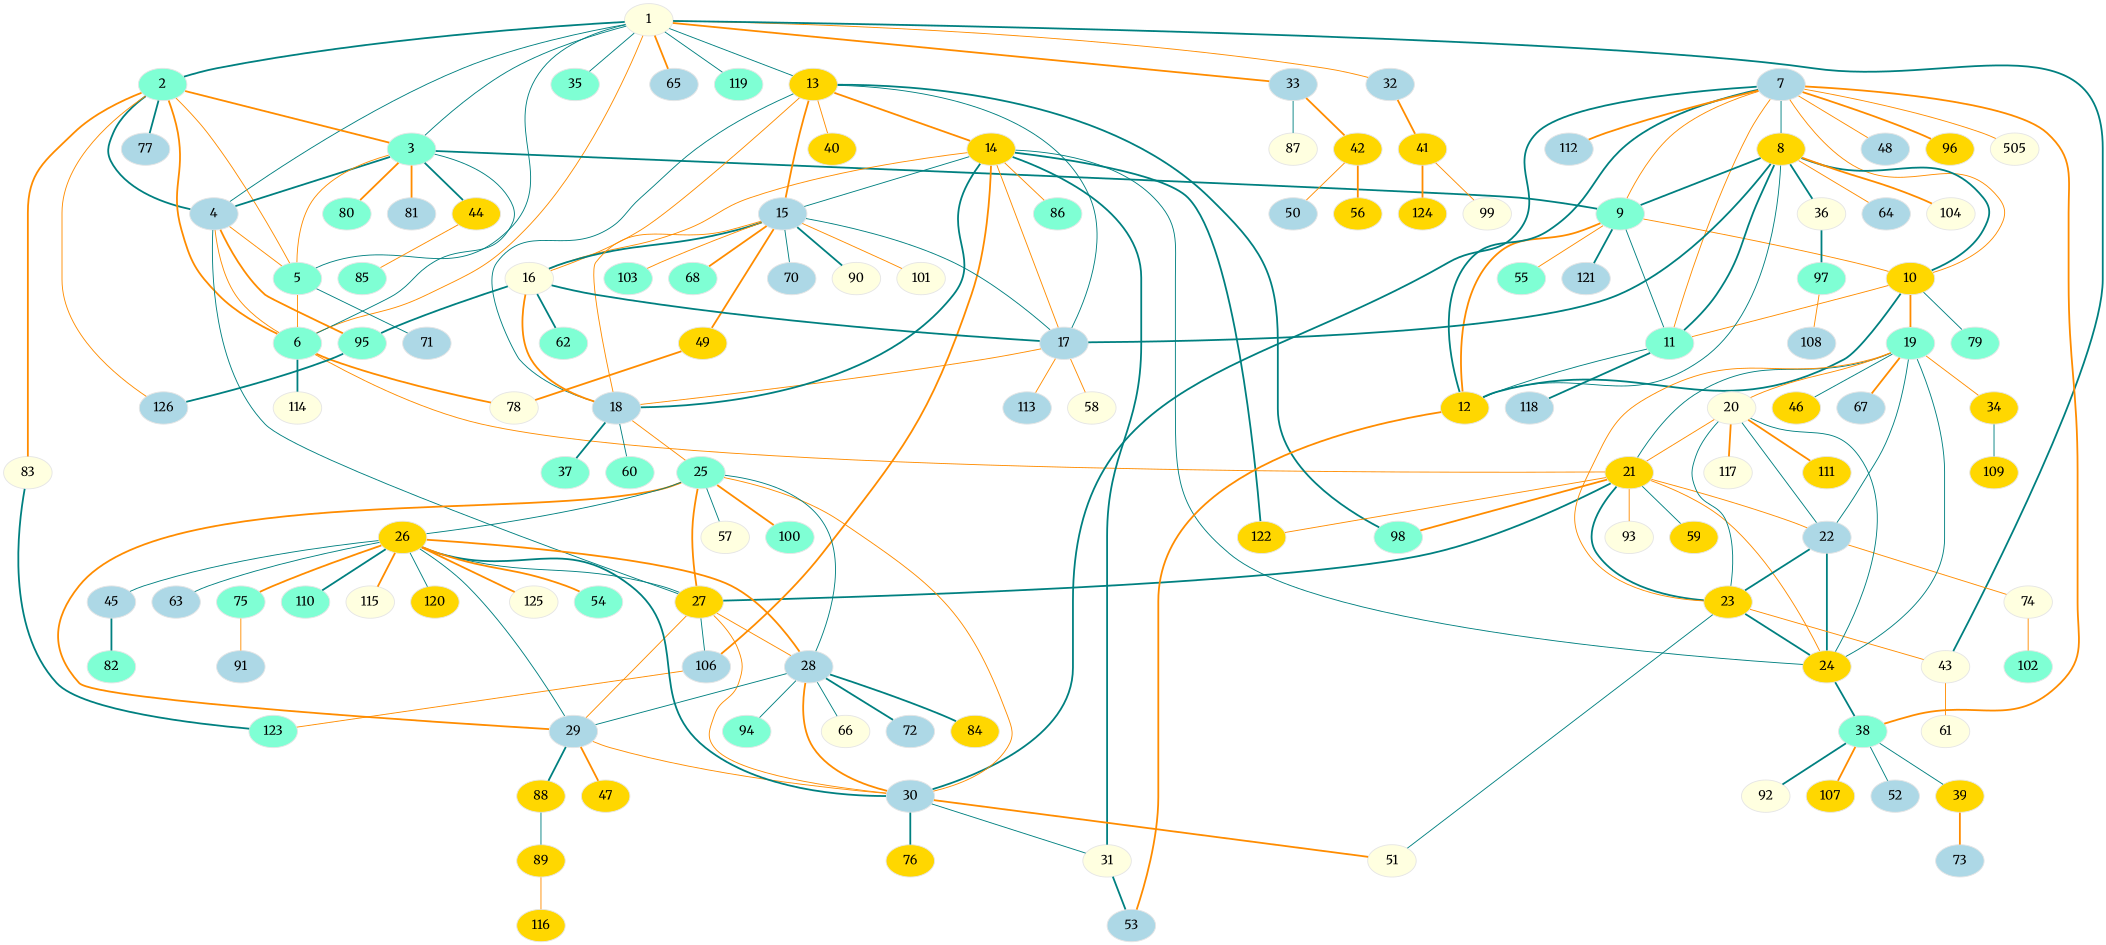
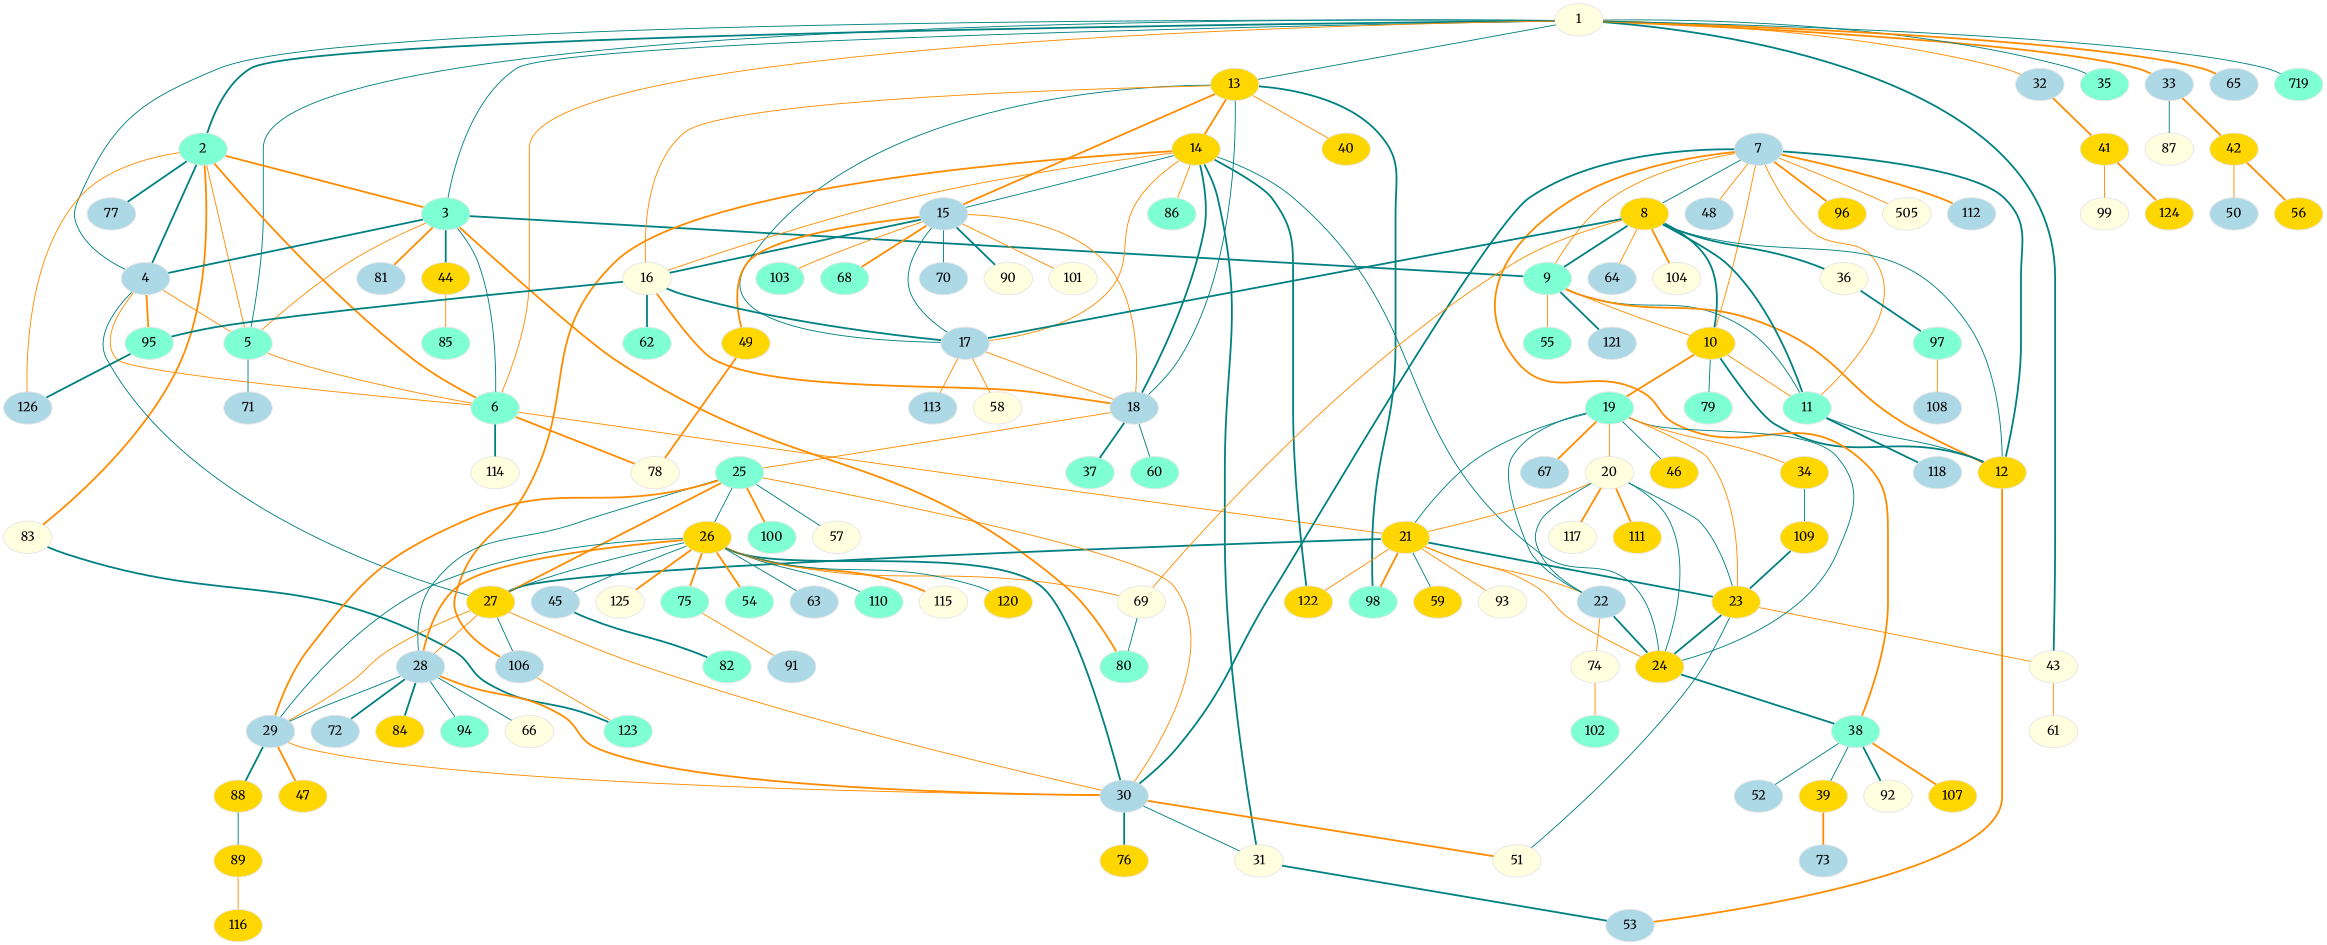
(739, 84) -> (2299, 84)
(354, 570) -> (814, 575)
(1777, 570) -> (1770, 570)
none -> (1141, 602)
